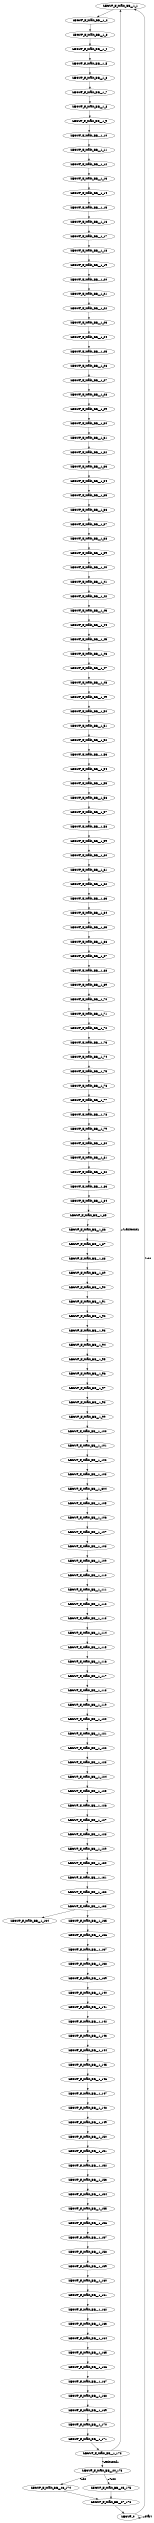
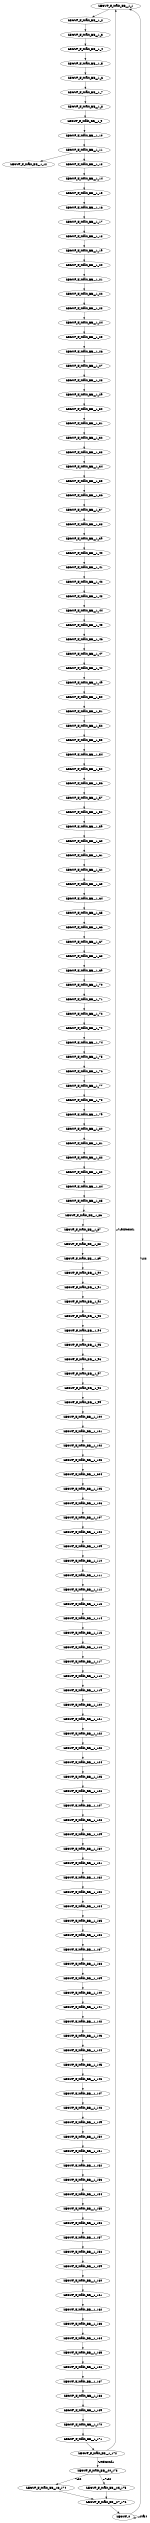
(89, 171) -> (84, 156)
(87, 1913) -> (83, 1913)
